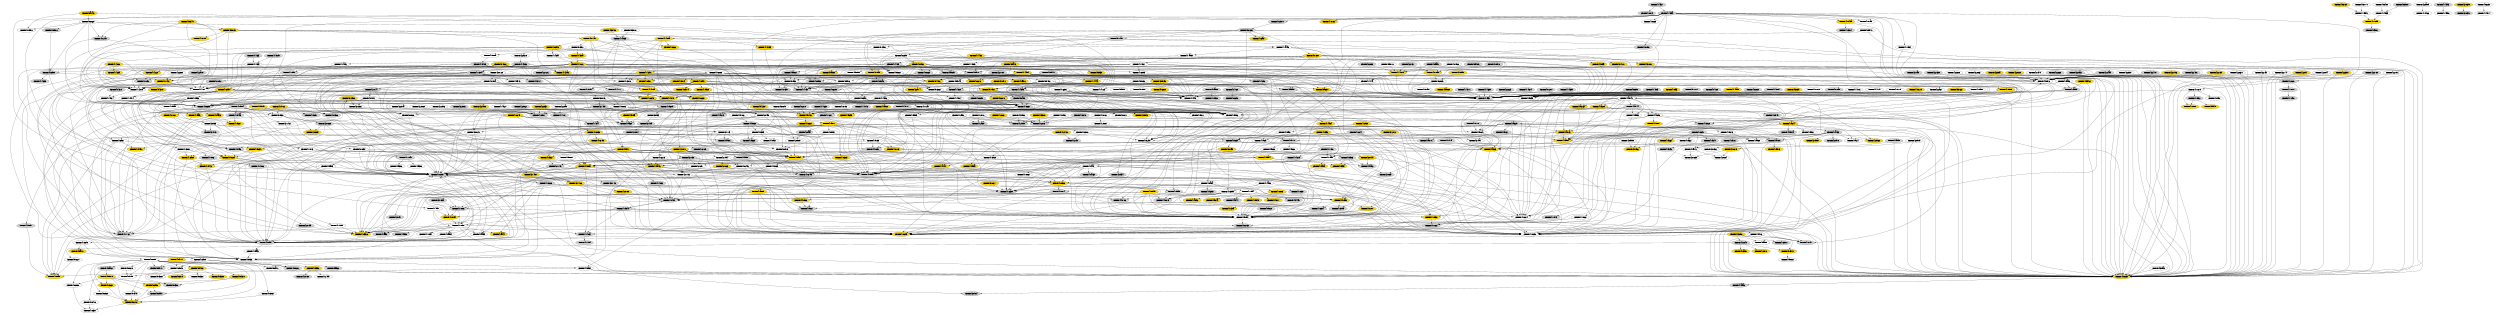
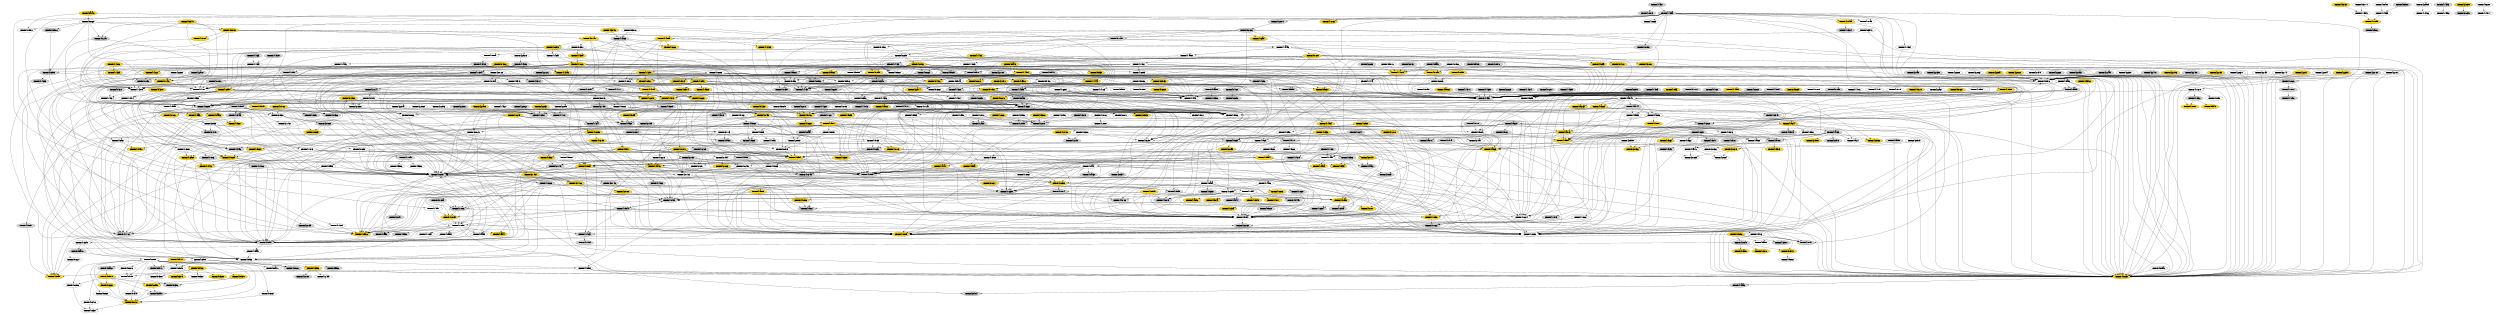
(653, 115) -> none
(763, 115) -> (763, 115)
(77, 251) -> (77, 251)
